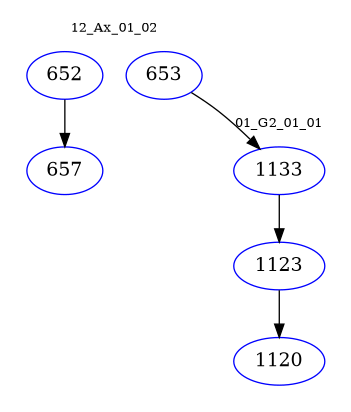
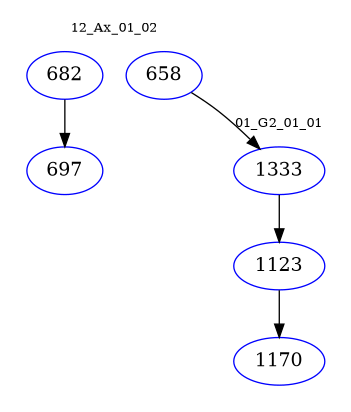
(65, 75) -> (65, 75)
(164, 75) -> (164, 75)
(65, 171) -> (65, 171)
(279, 171) -> (279, 171)
(279, 361) -> (279, 361)
